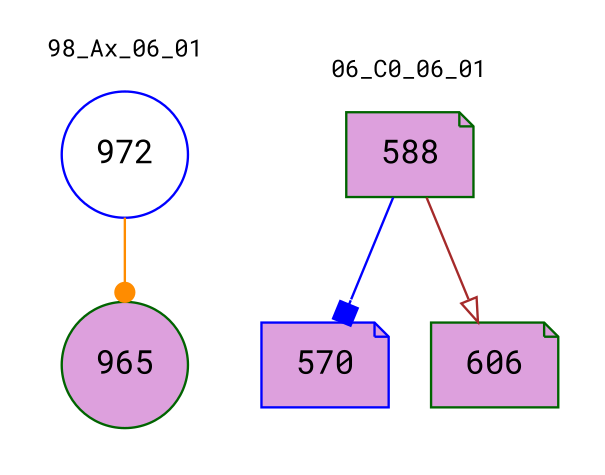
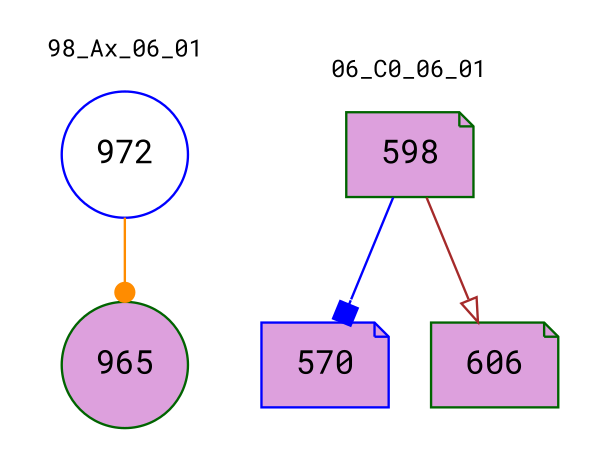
(410, 155) -> (410, 155)
